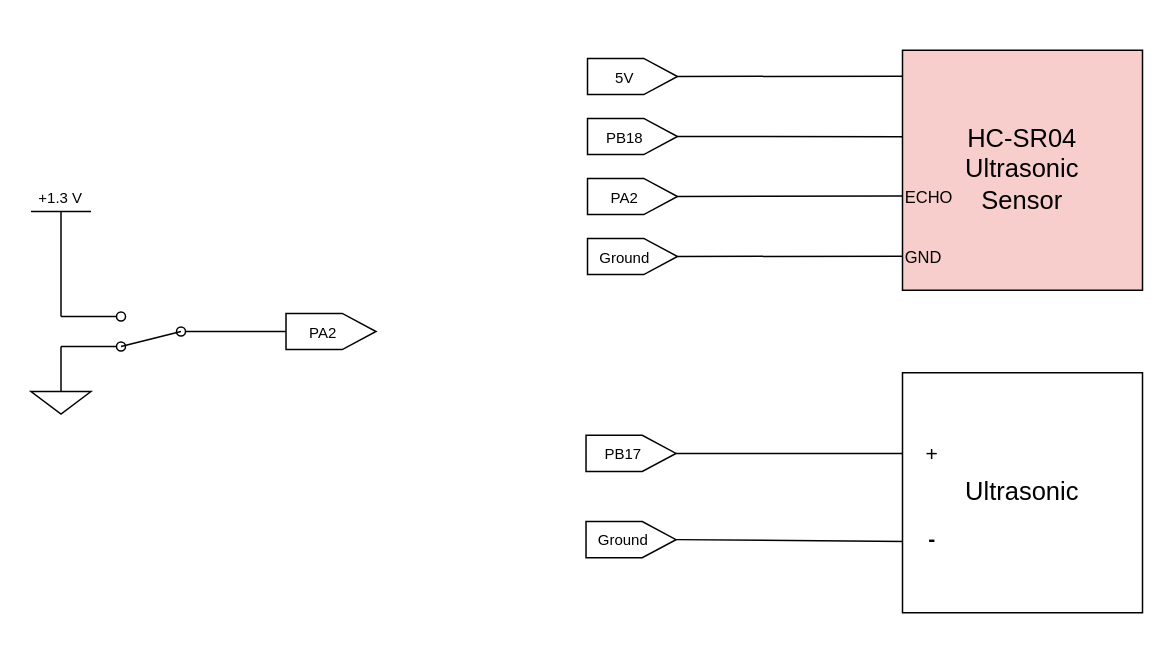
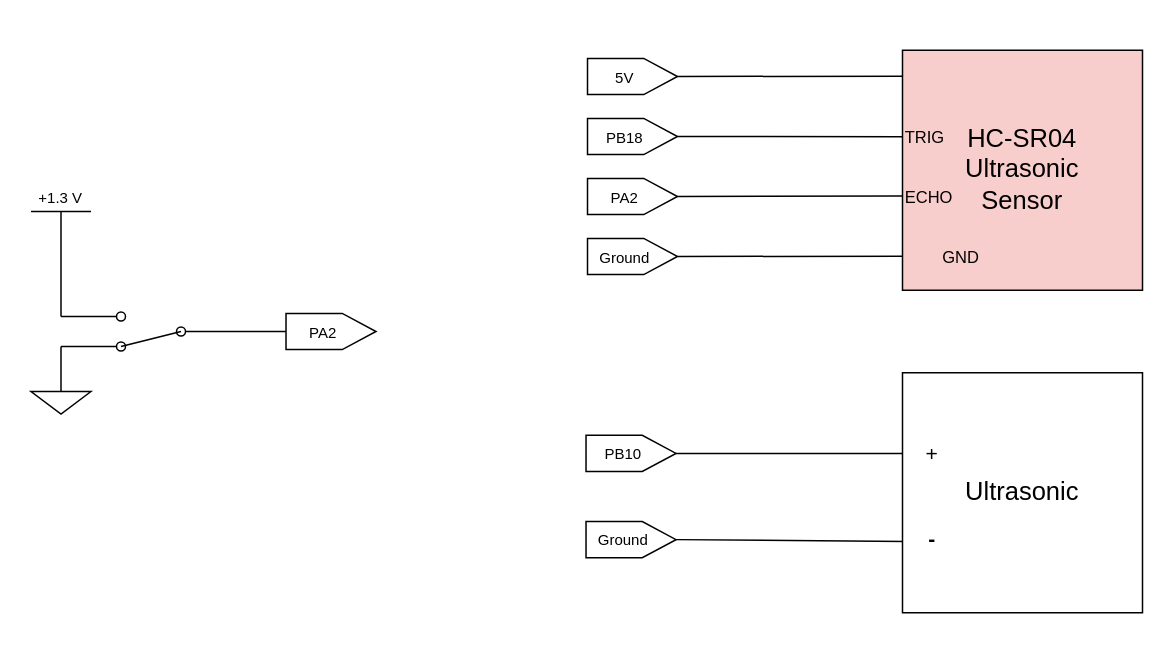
none -> (932, 137)
(932, 257) -> (970, 257)
(623, 454) -> (623, 454)
